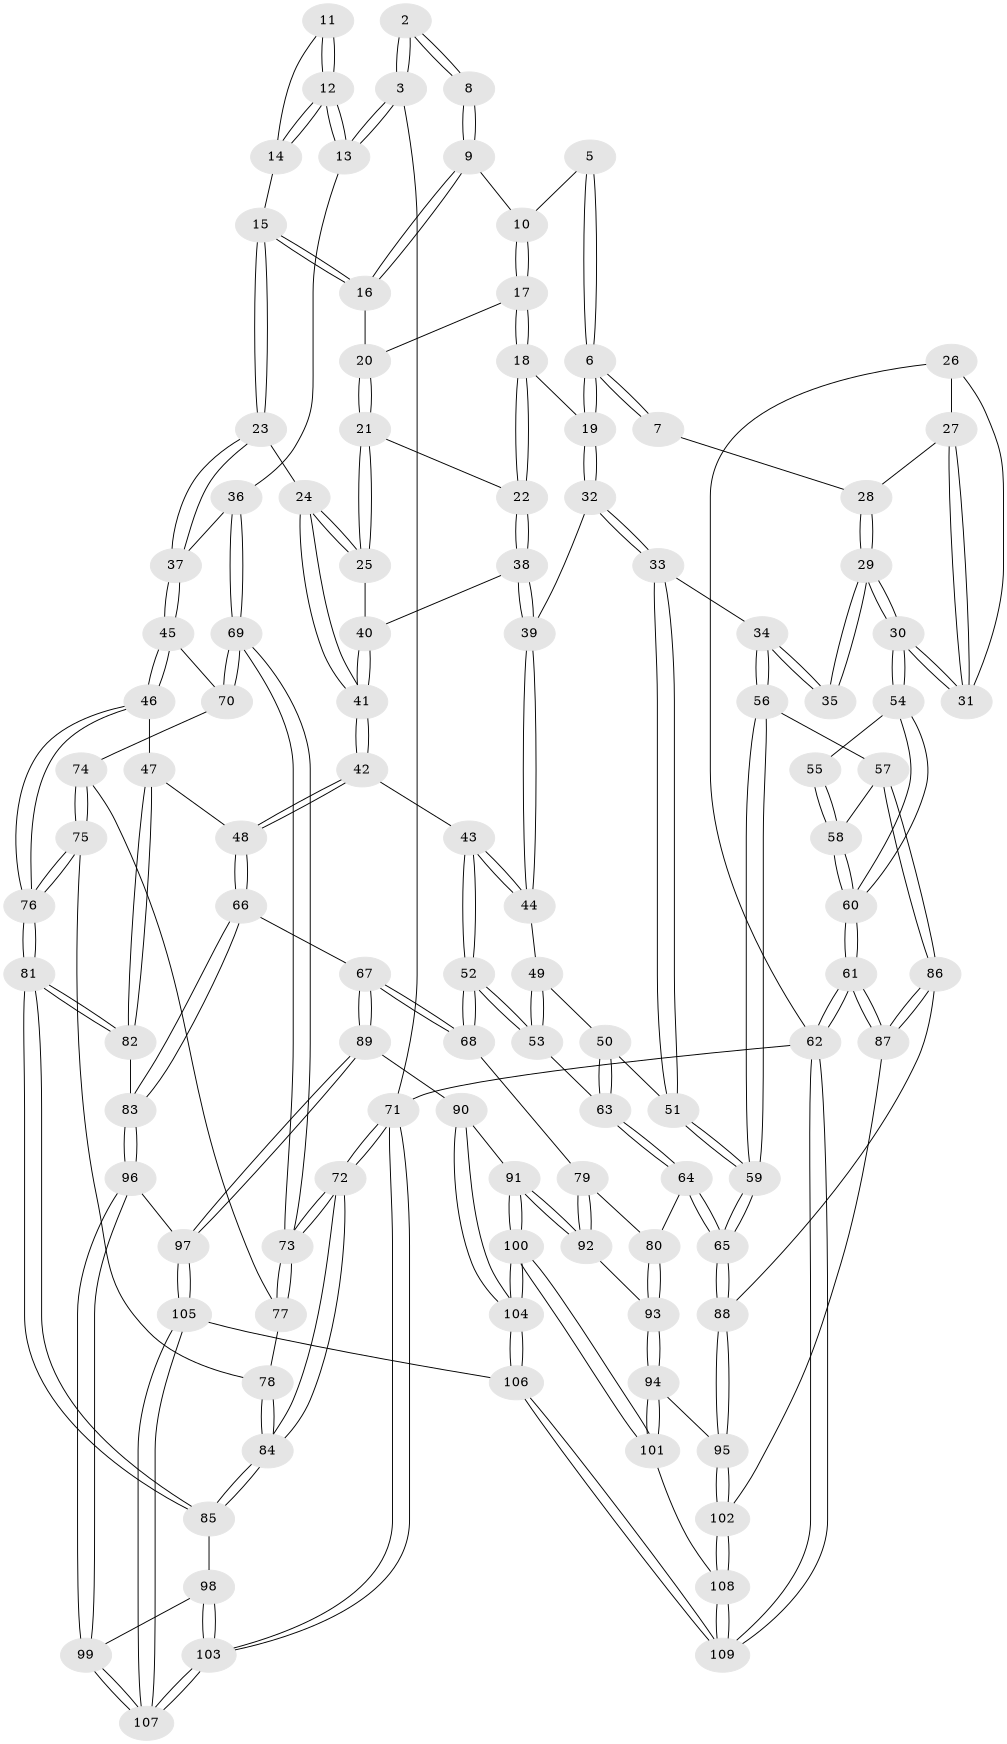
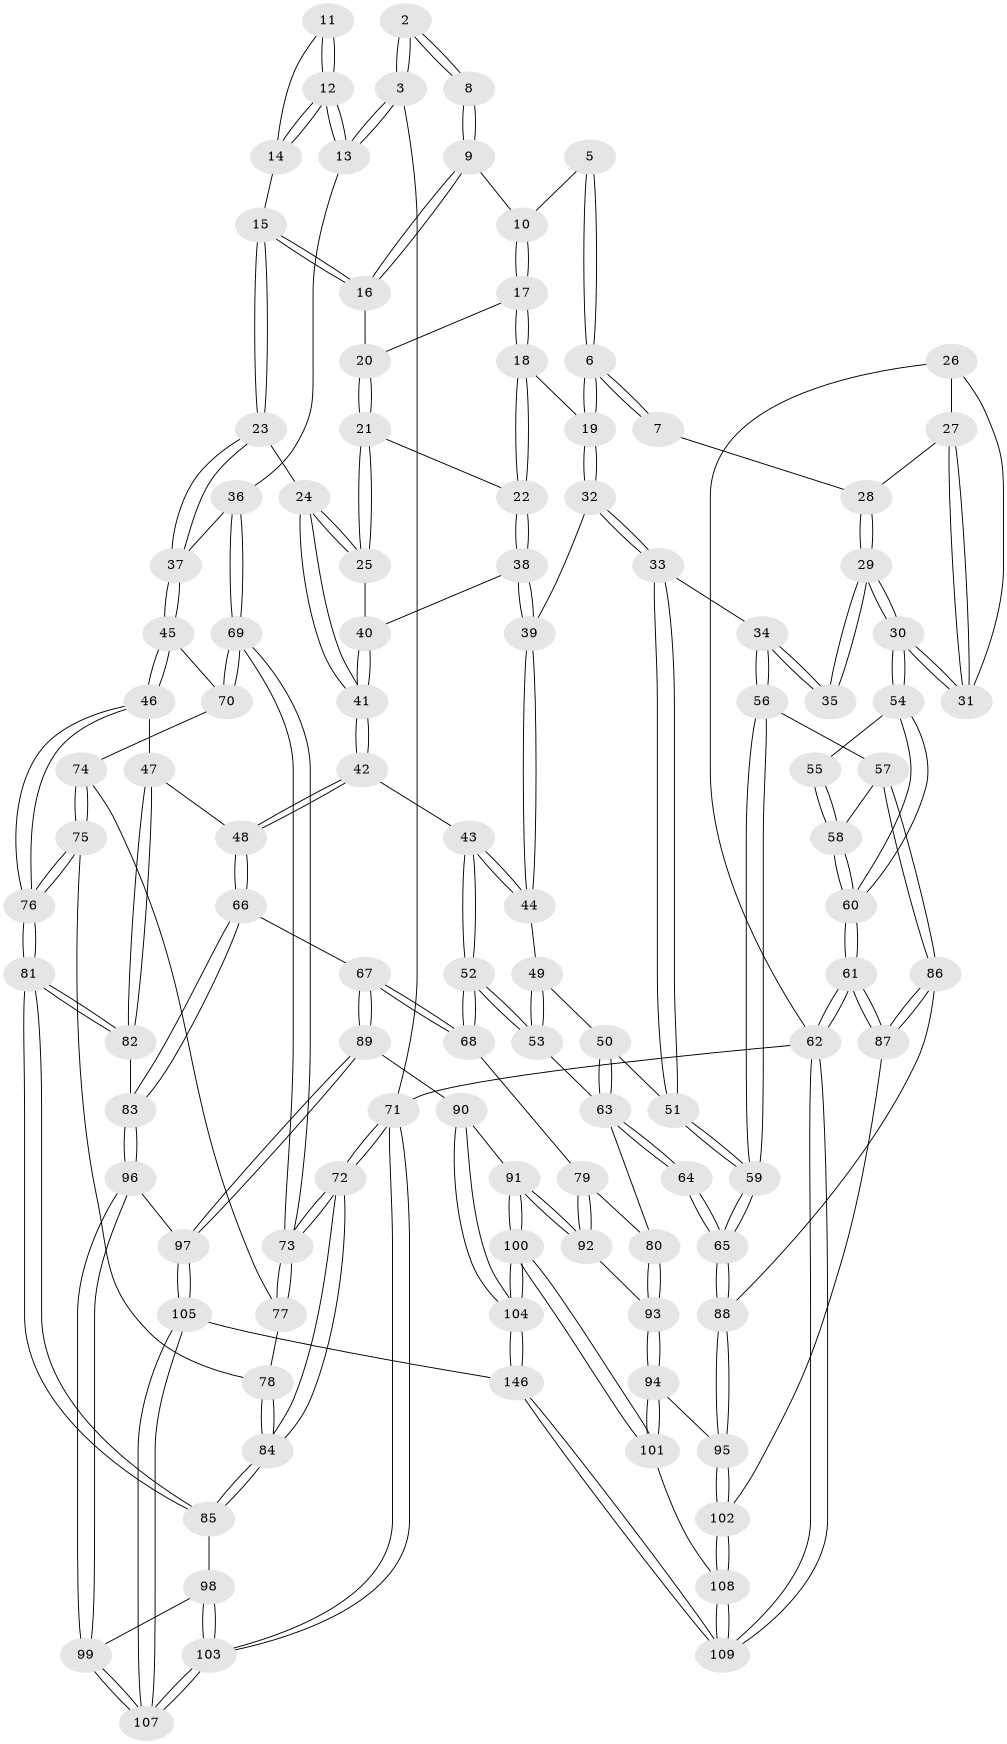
(671, 1212) -> (630, 1178)
(516, 1383) -> (516, 1383)
